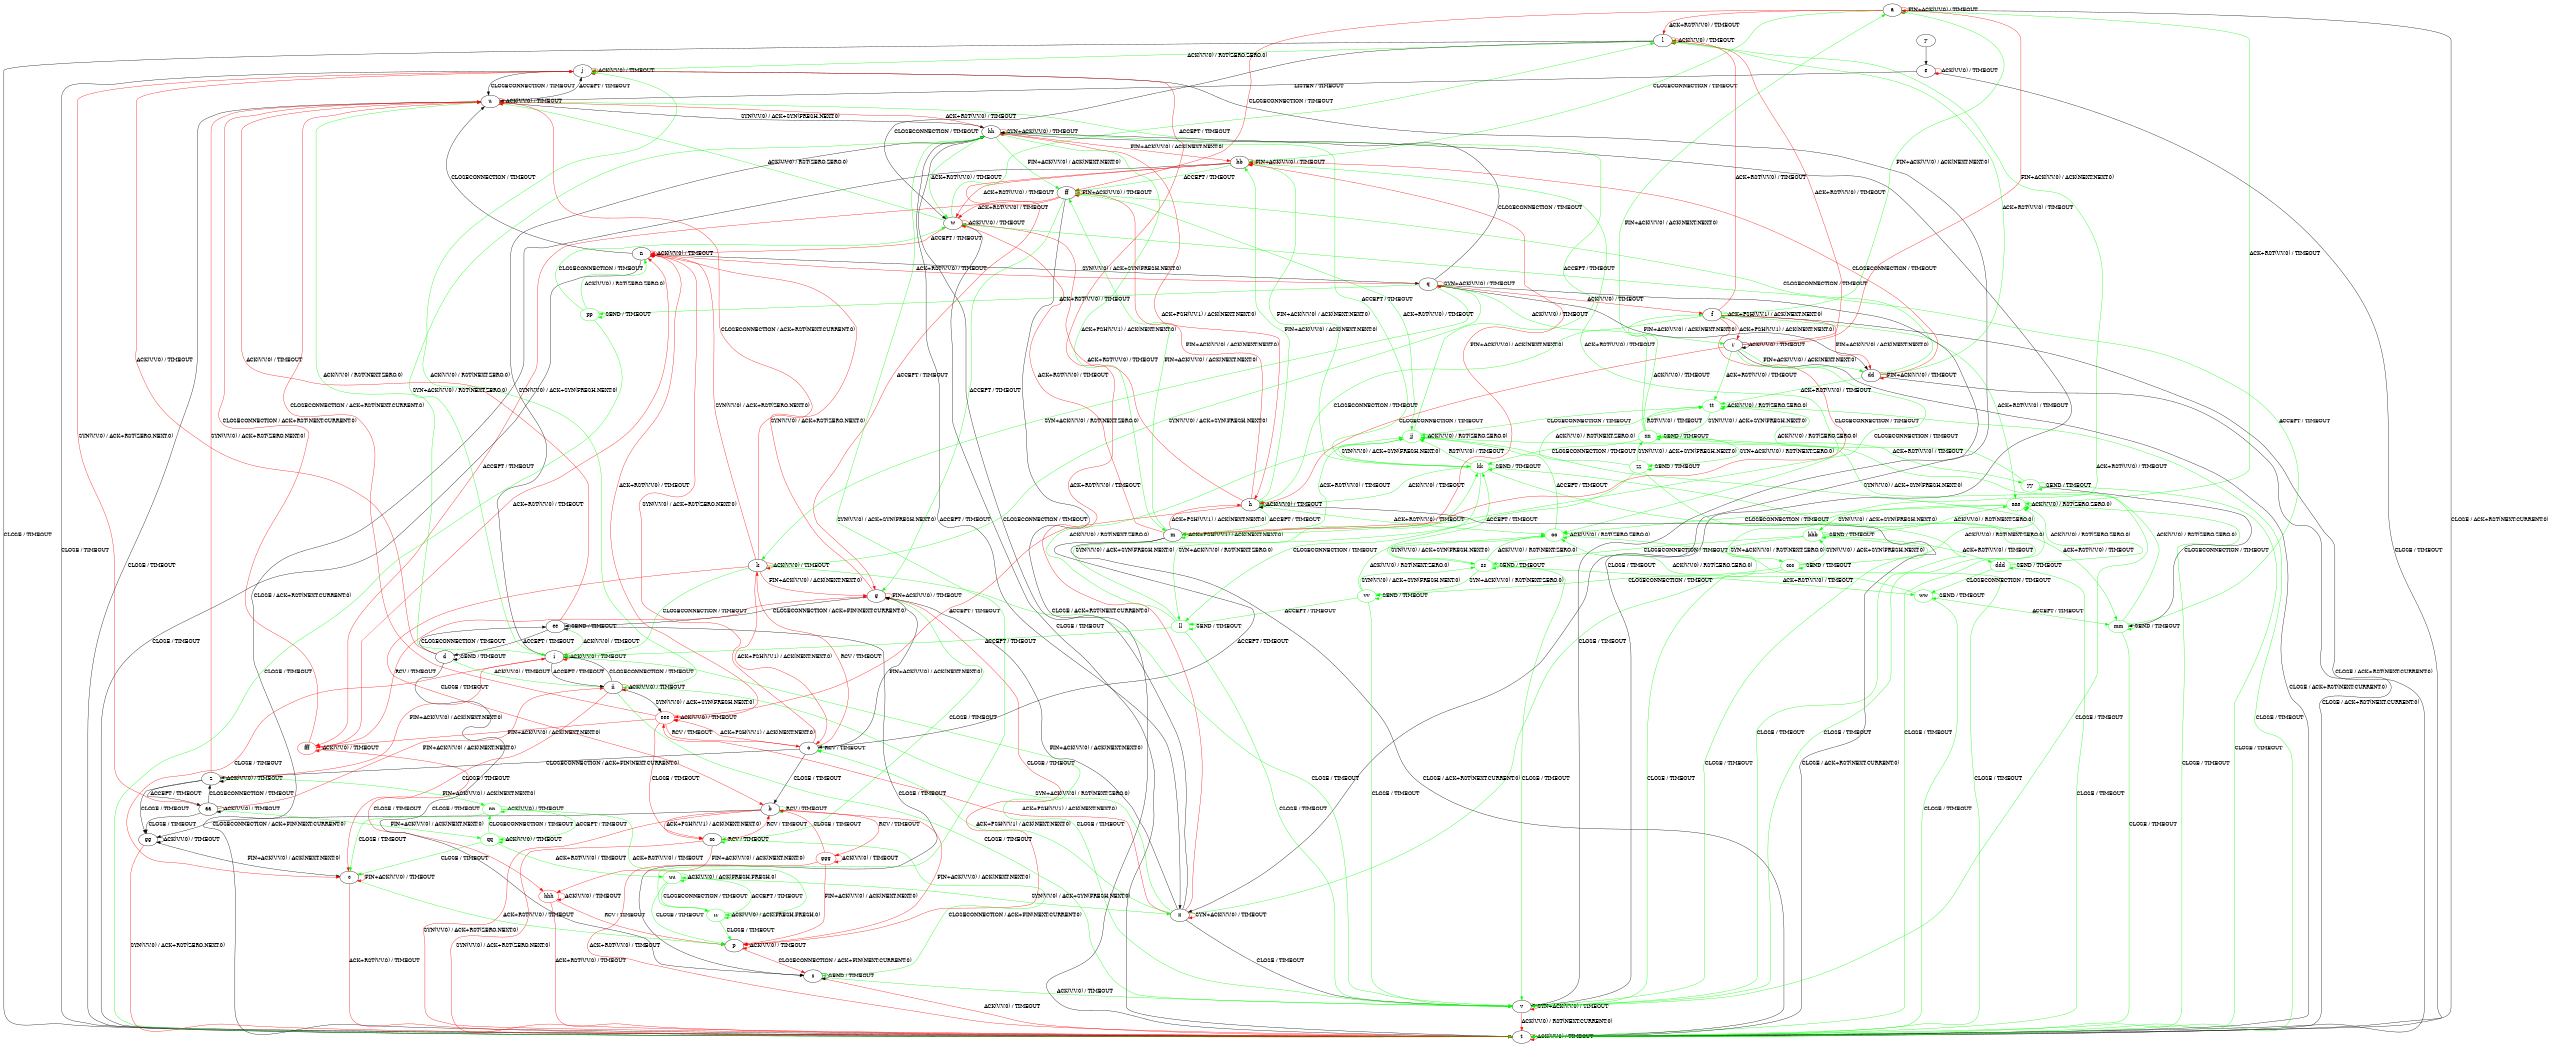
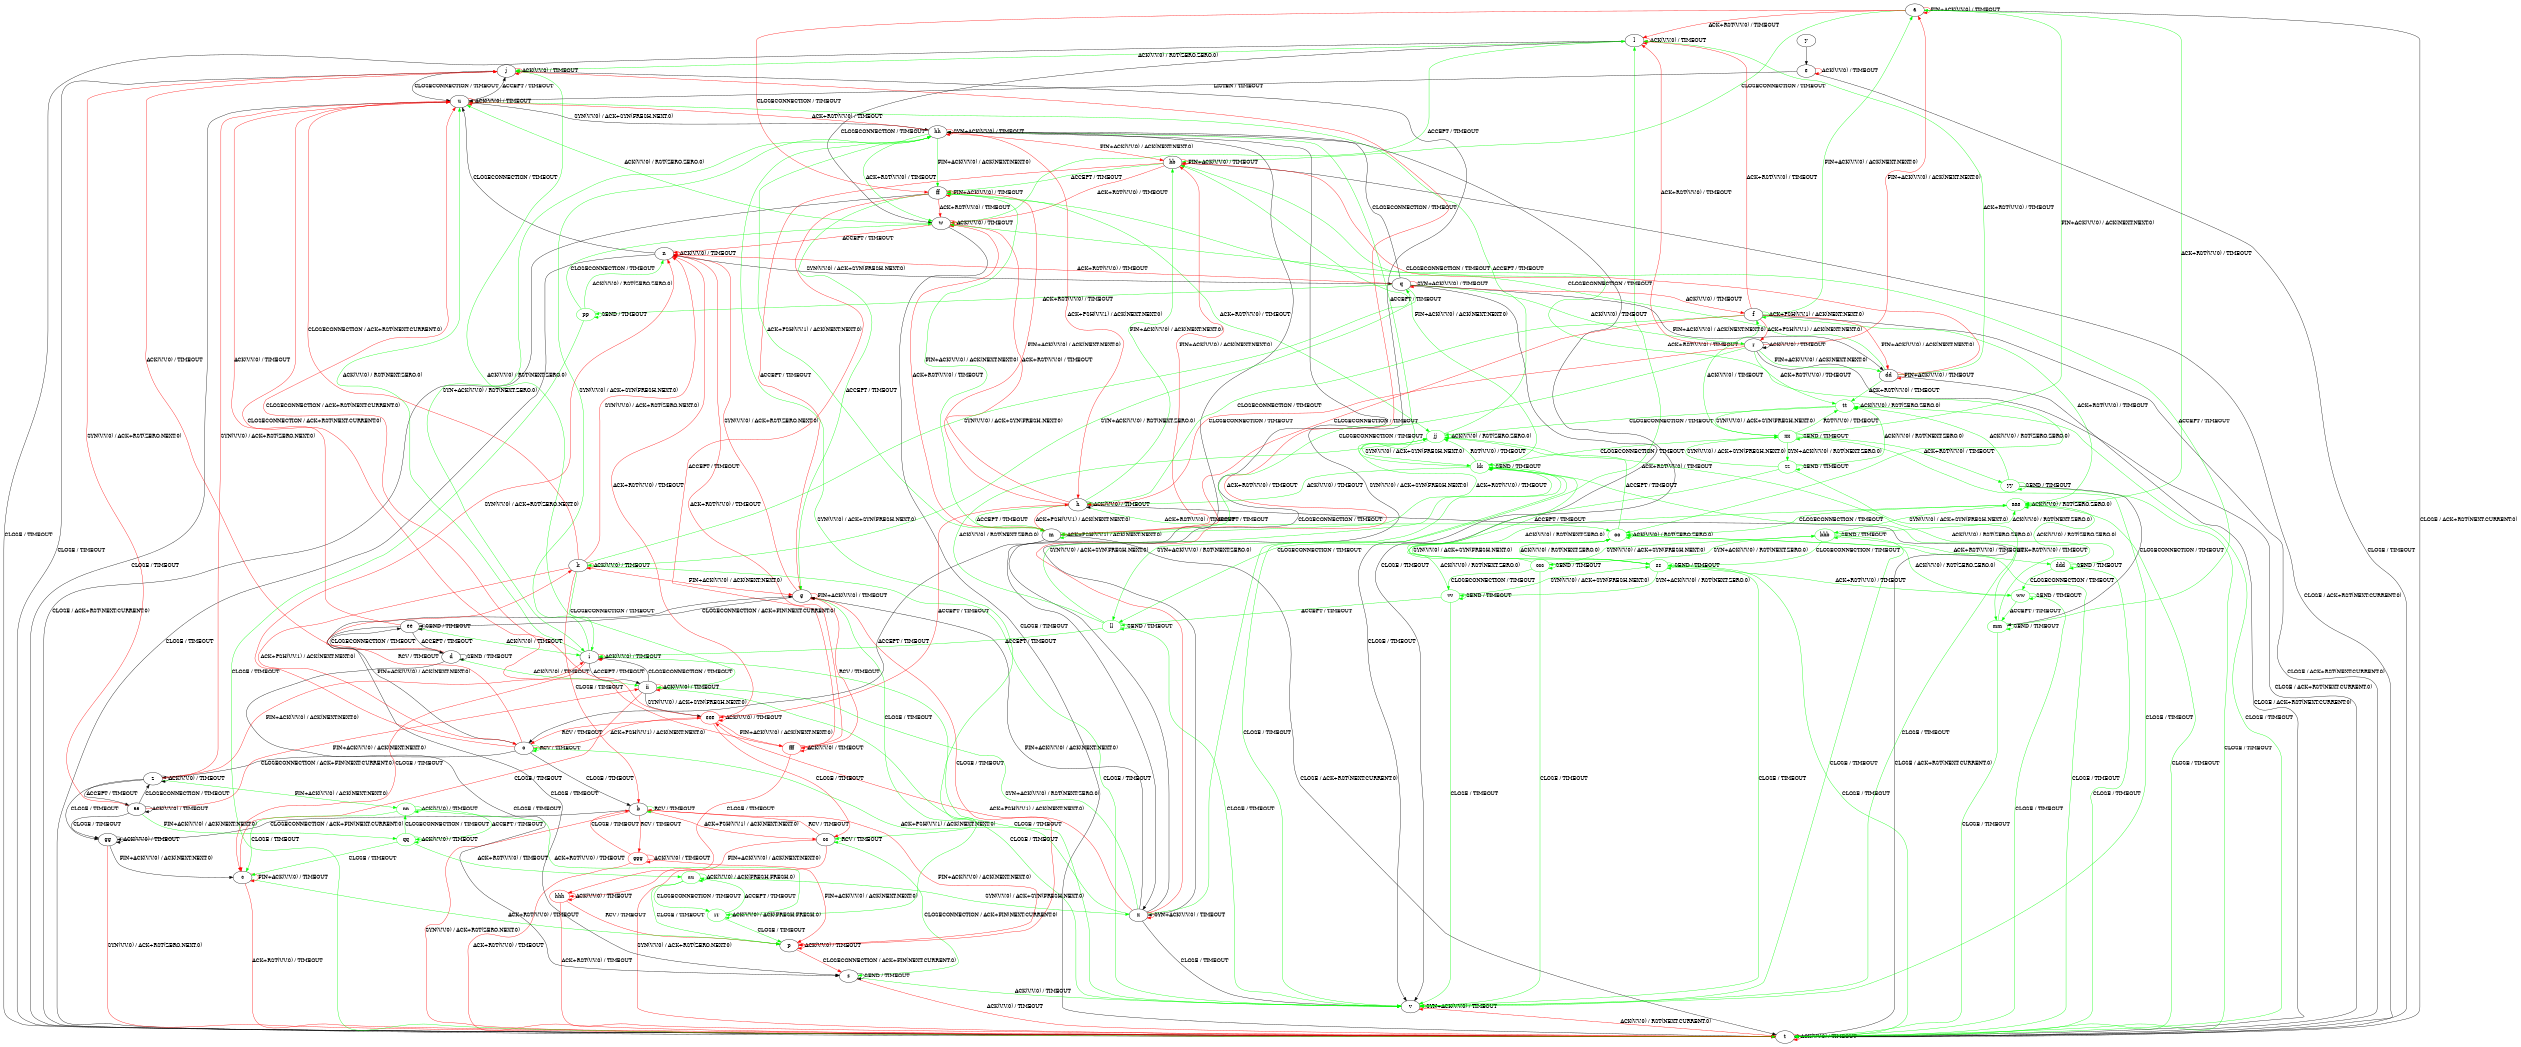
(520, 235) -> (558, 272)
(1946, 576) -> (1855, 808)
